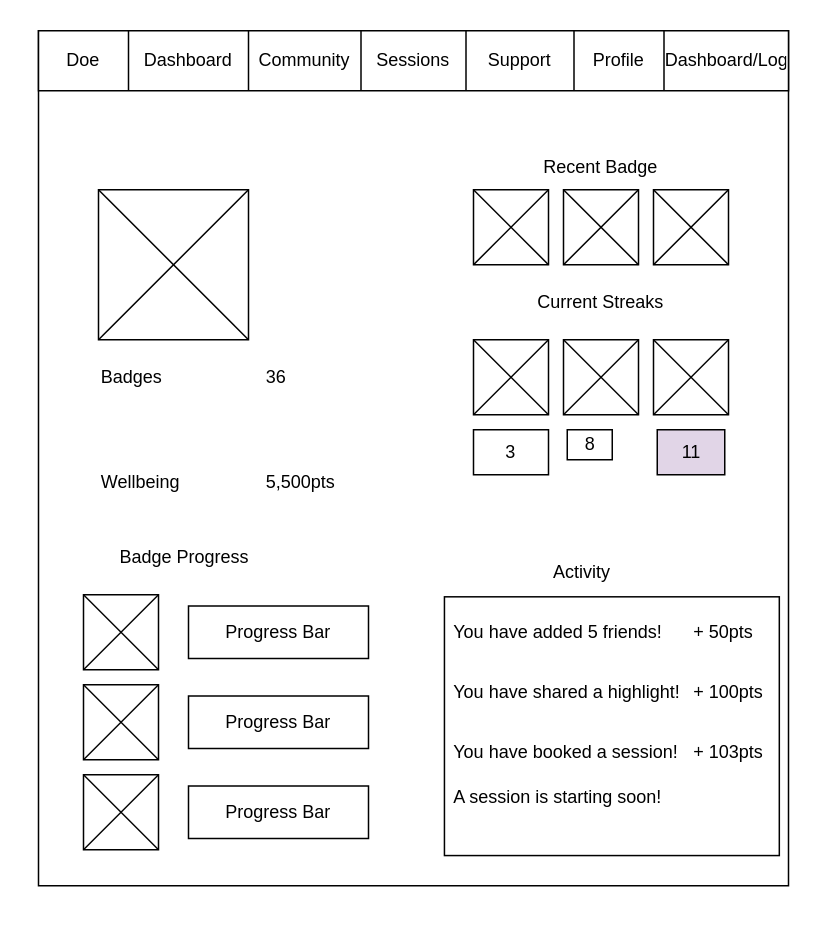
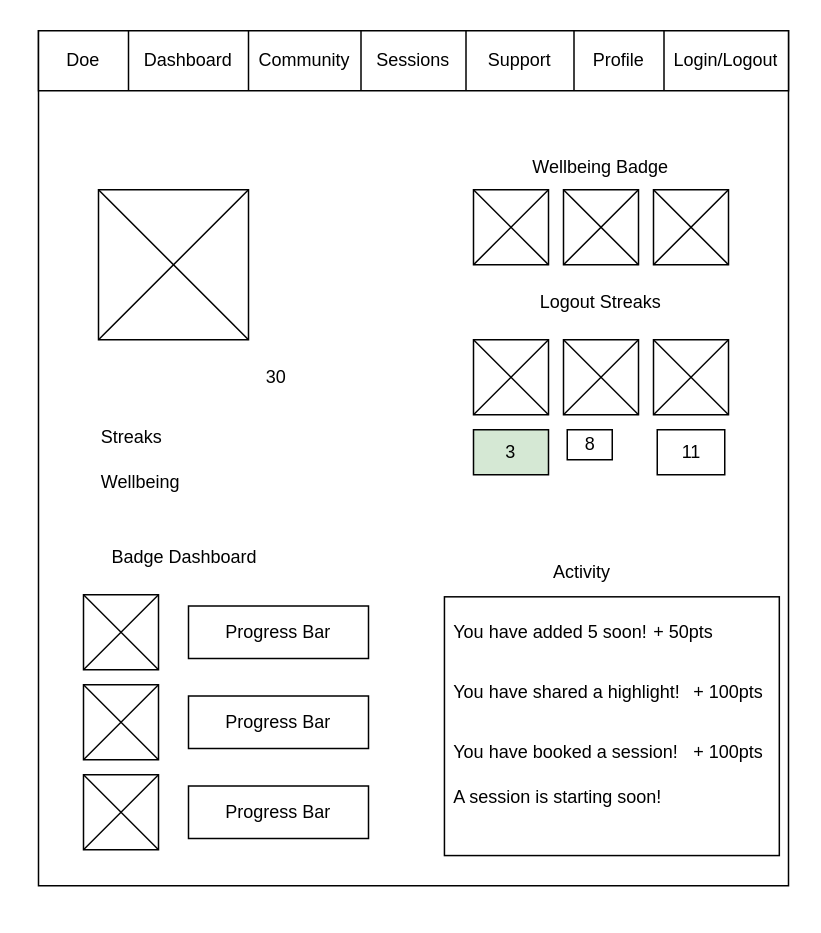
(726, 61) -> (726, 61)
(601, 167) -> (601, 167)
(601, 302) -> (601, 302)
(132, 377) -> none
(276, 377) -> (276, 377)
none -> (132, 437)
(511, 452) -> (511, 452)
(691, 452) -> (691, 452)
(297, 482) -> none
(185, 557) -> (185, 557)
(604, 632) -> (591, 632)
(614, 752) -> (614, 752)
